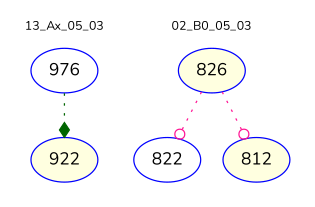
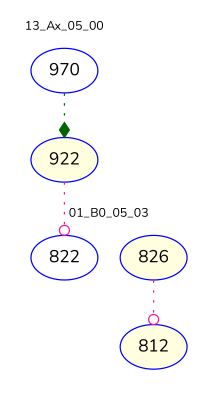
(64, 27) -> (64, 27)
(212, 27) -> (109, 214)
(64, 71) -> (64, 71)
(192, 111) -> (64, 210)
